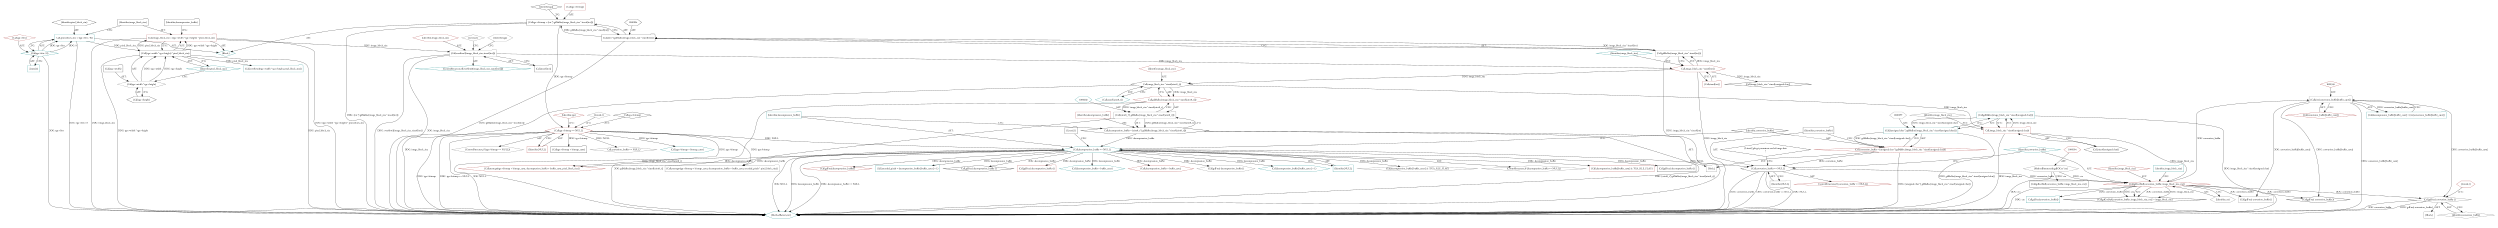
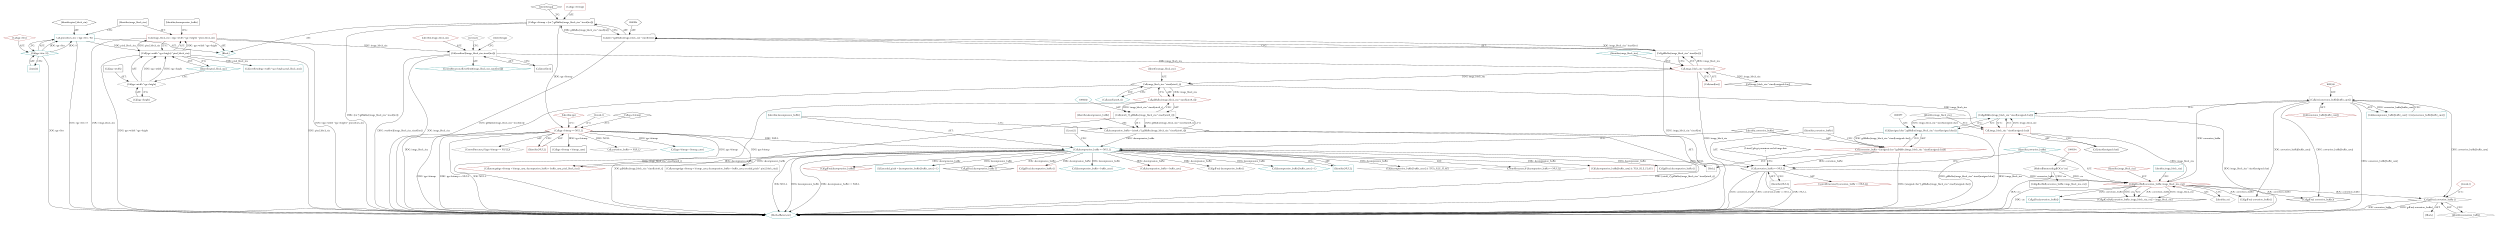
(2328, 107) -> (2173, 107)
